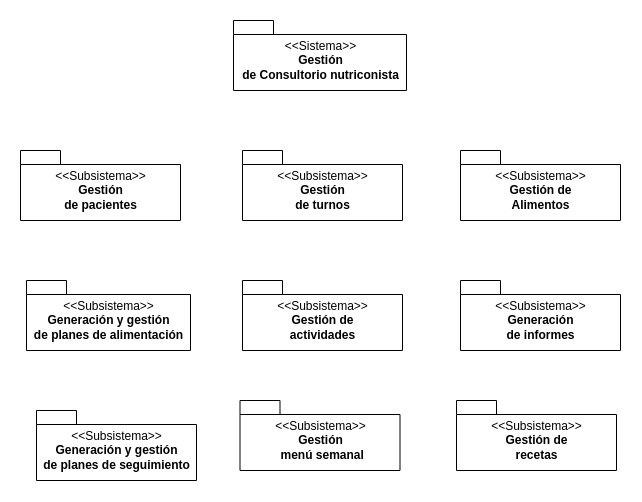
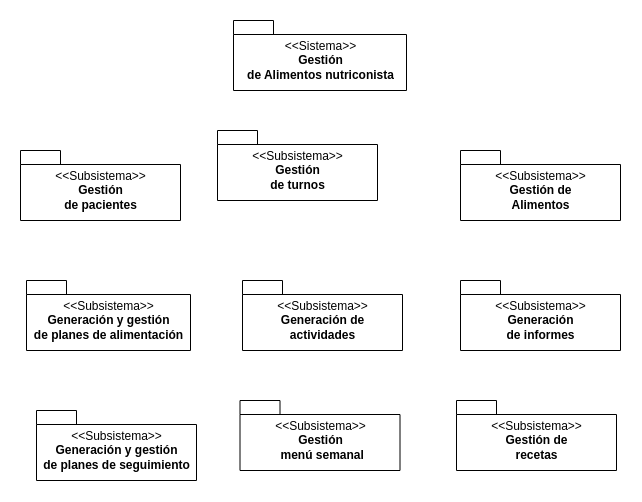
(321, 61) -> (321, 61)
(323, 186) -> (298, 166)
(323, 321) -> (323, 321)
